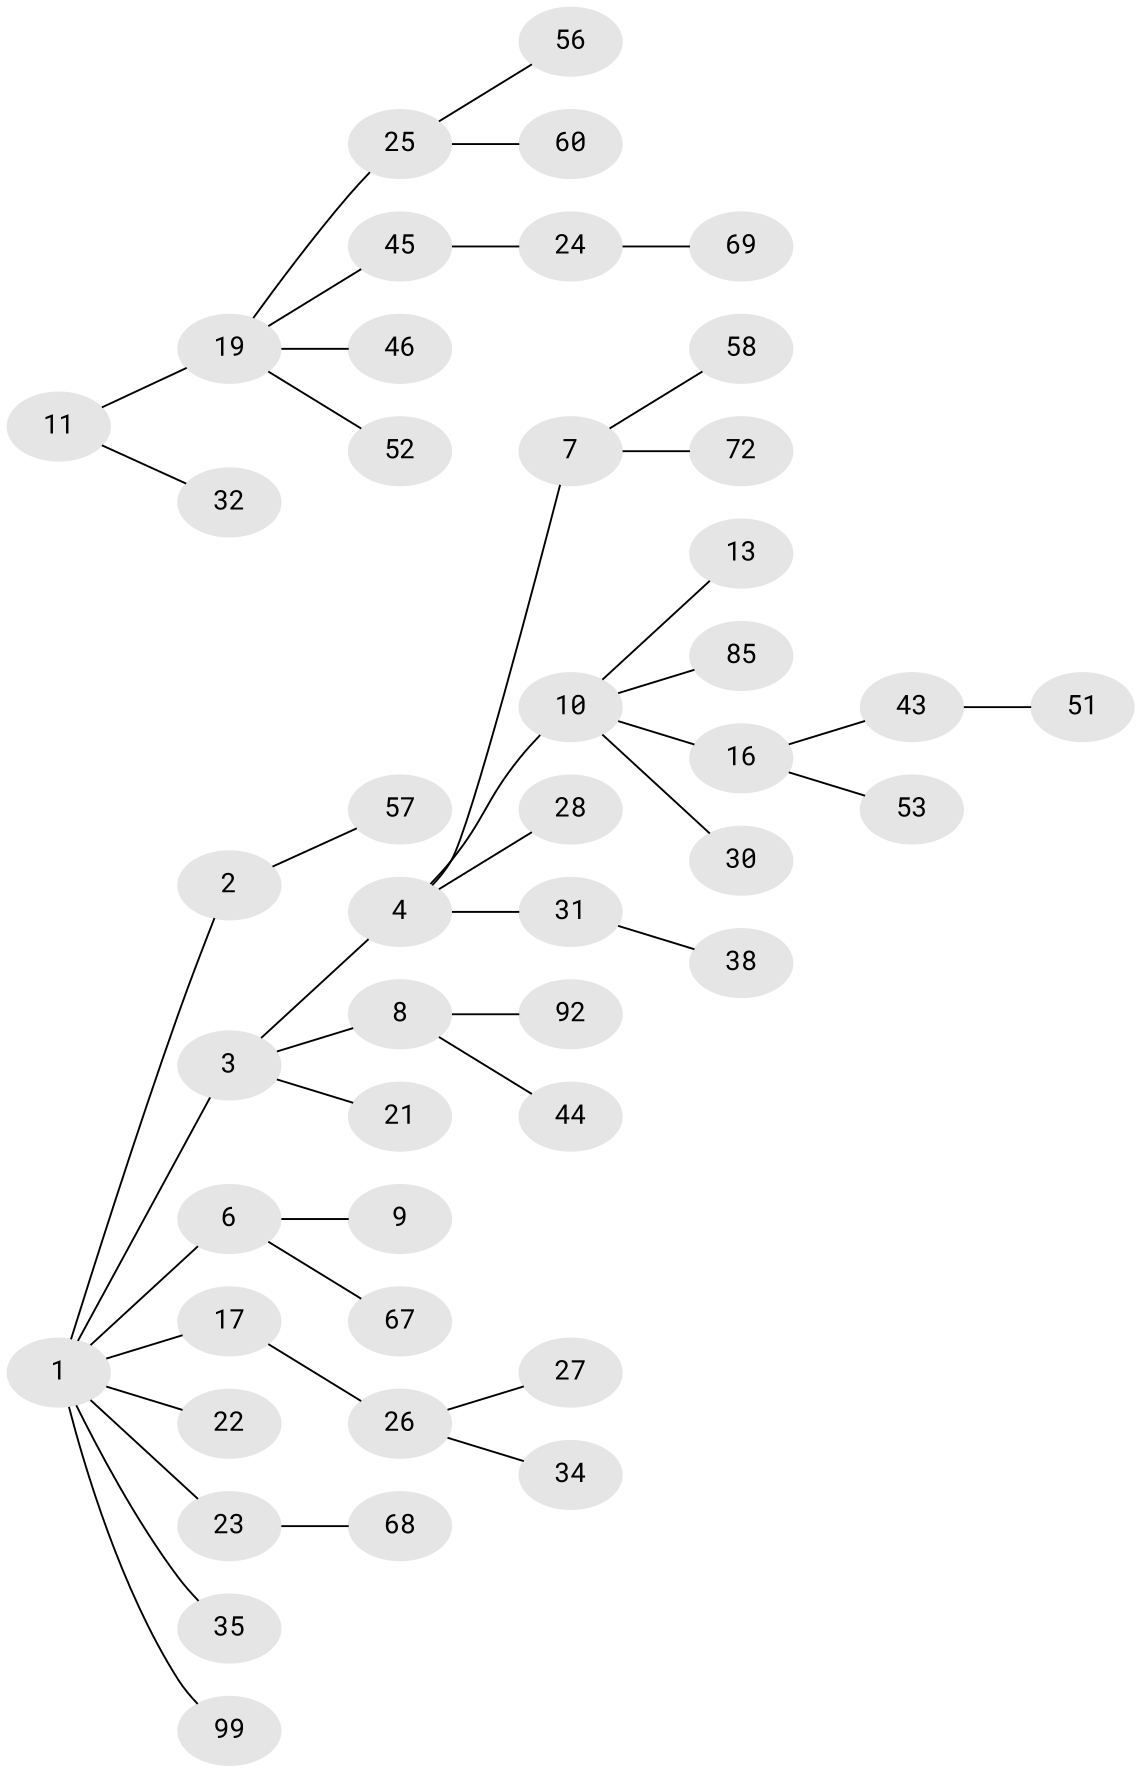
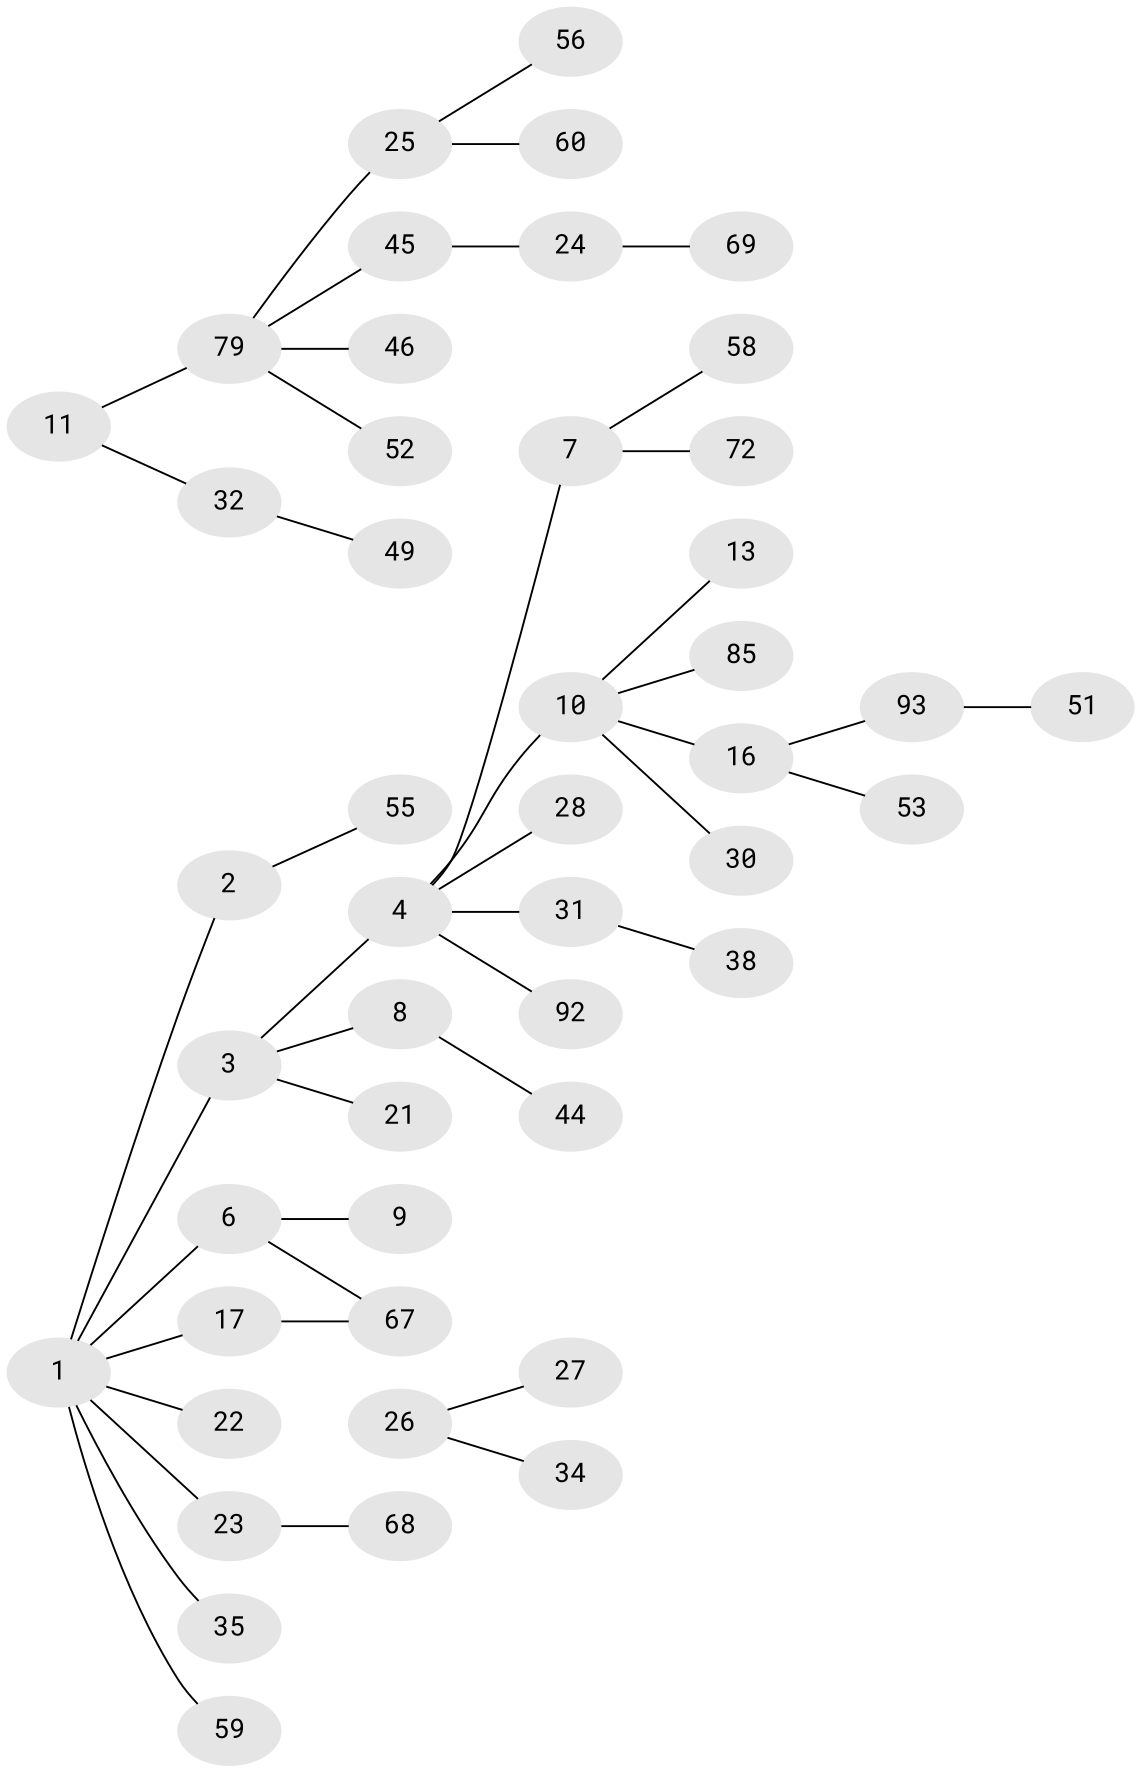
(229, 349) -> (229, 349)
none -> (400, 554)
(912, 707) -> (912, 707)
(400, 810) -> (400, 810)
(486, 1014) -> (485, 963)
(315, 1373) -> (315, 1321)
(229, 1731) -> (229, 1731)
